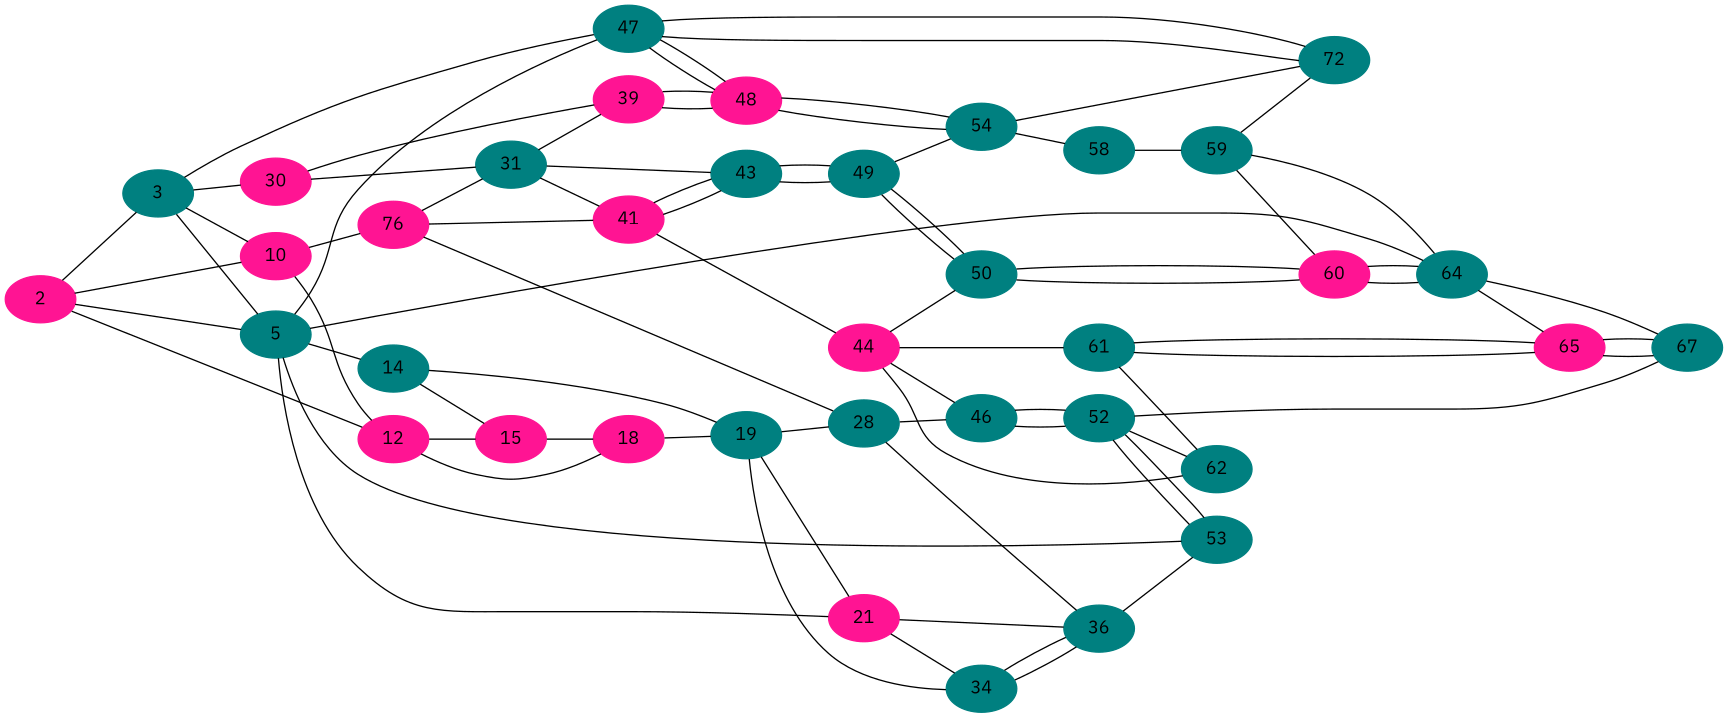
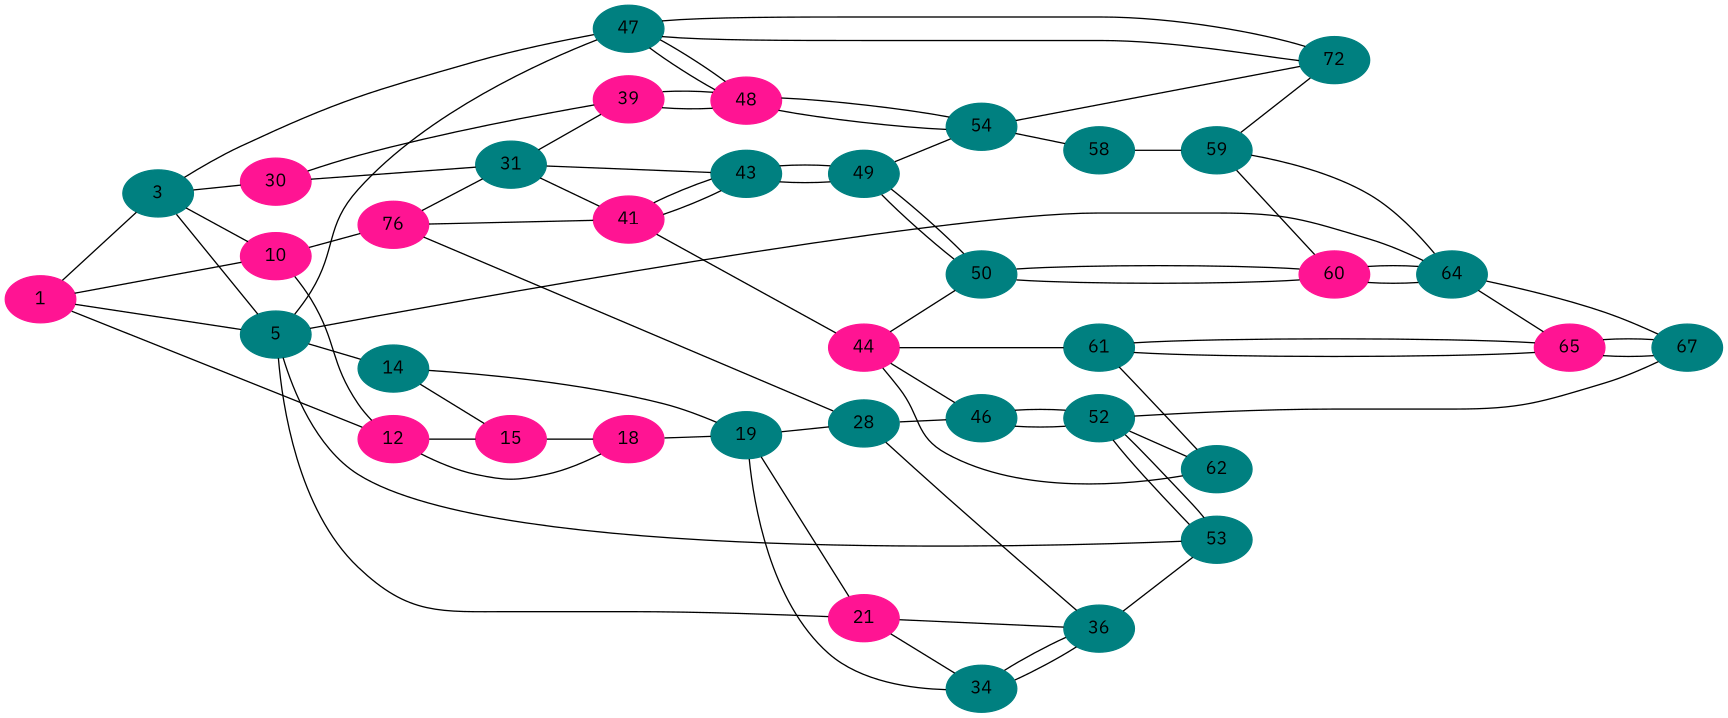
(41, 299) -> (41, 299)
